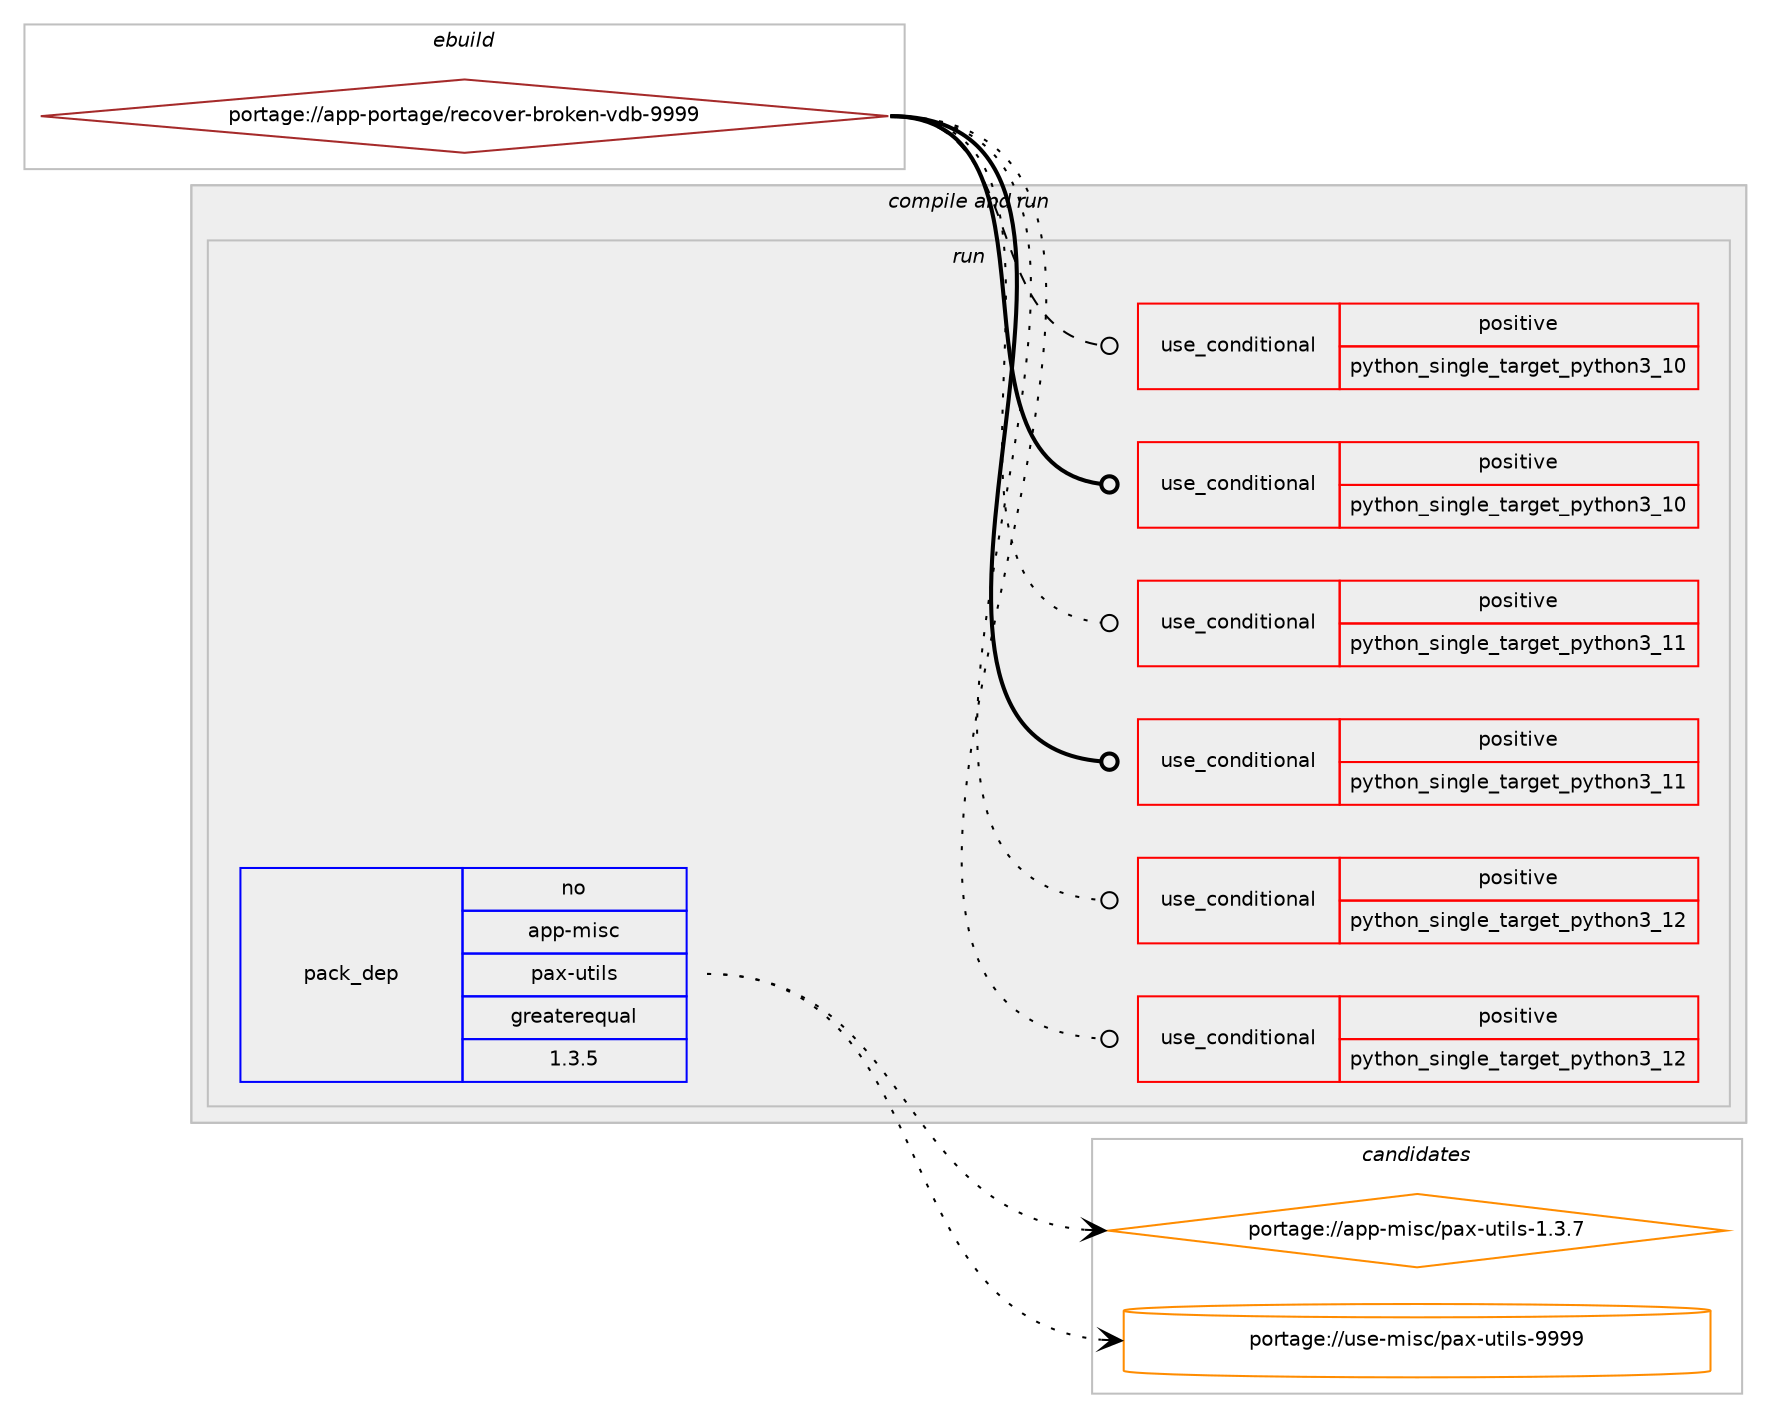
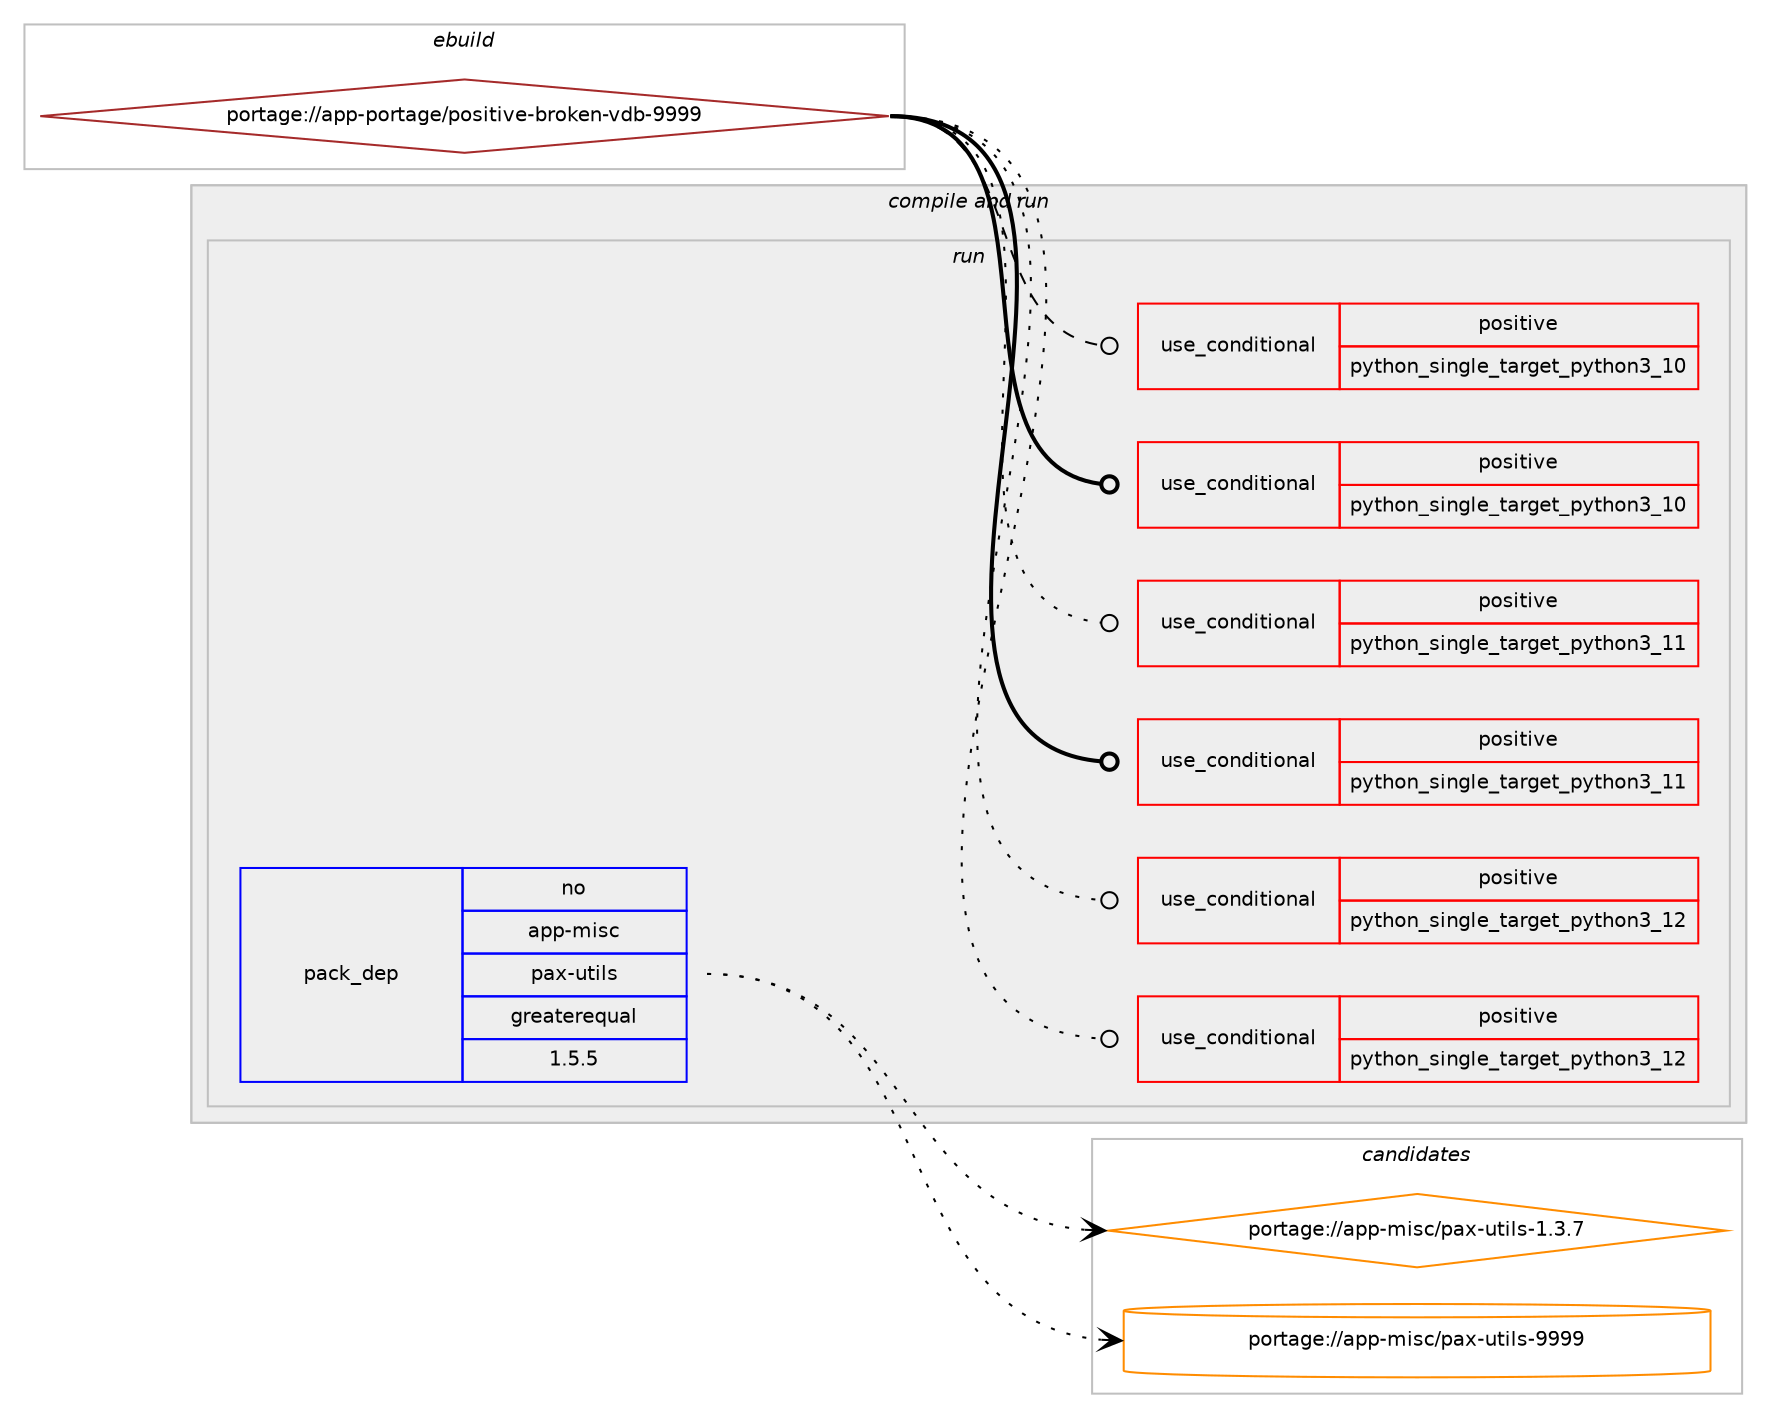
(465, 116) -> (465, 116)
(575, 1059) -> (575, 1059)
(1417, 1341) -> (1417, 1341)
